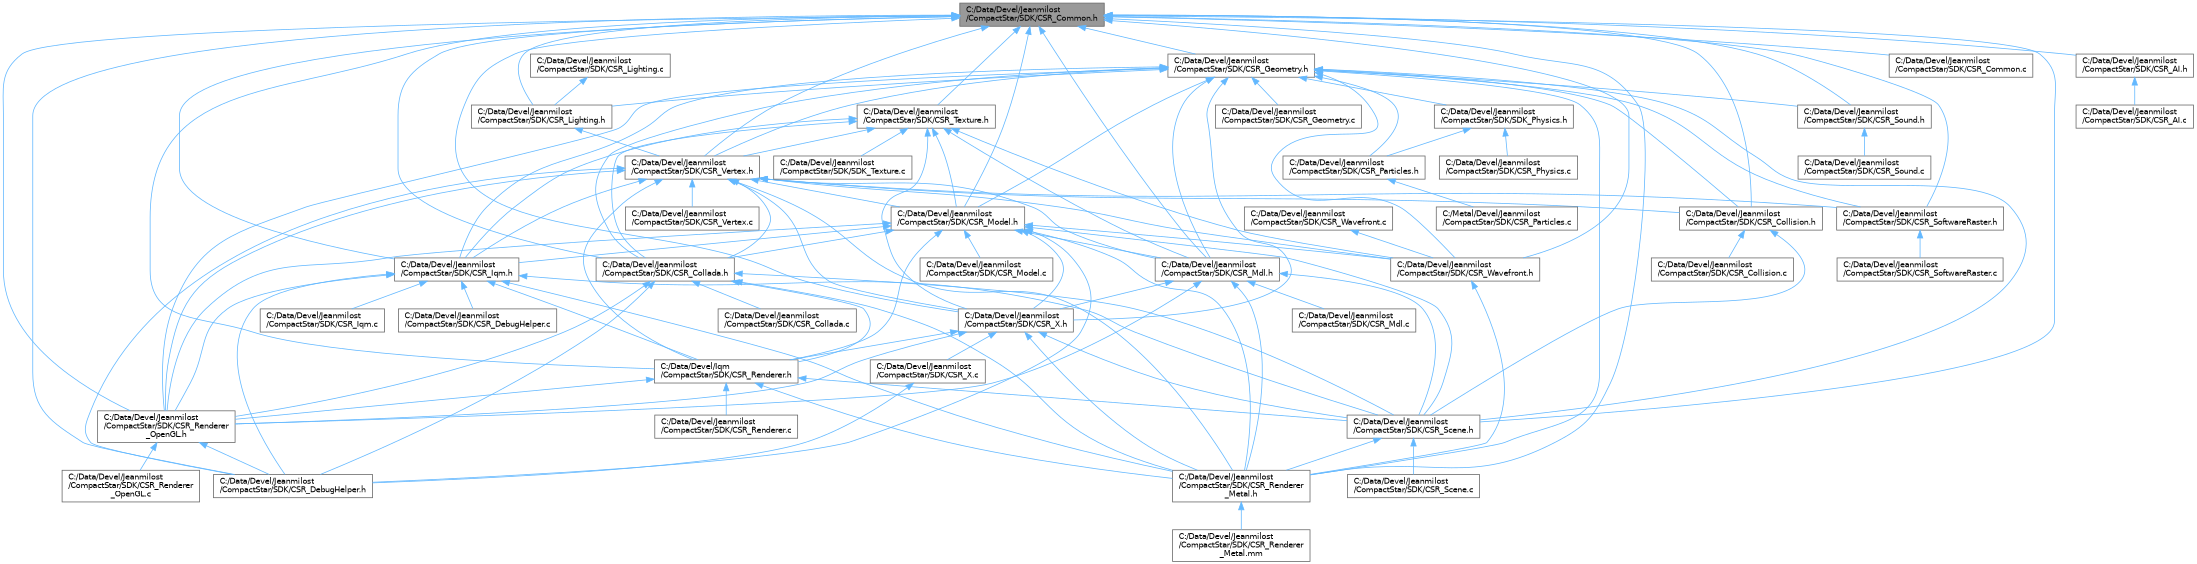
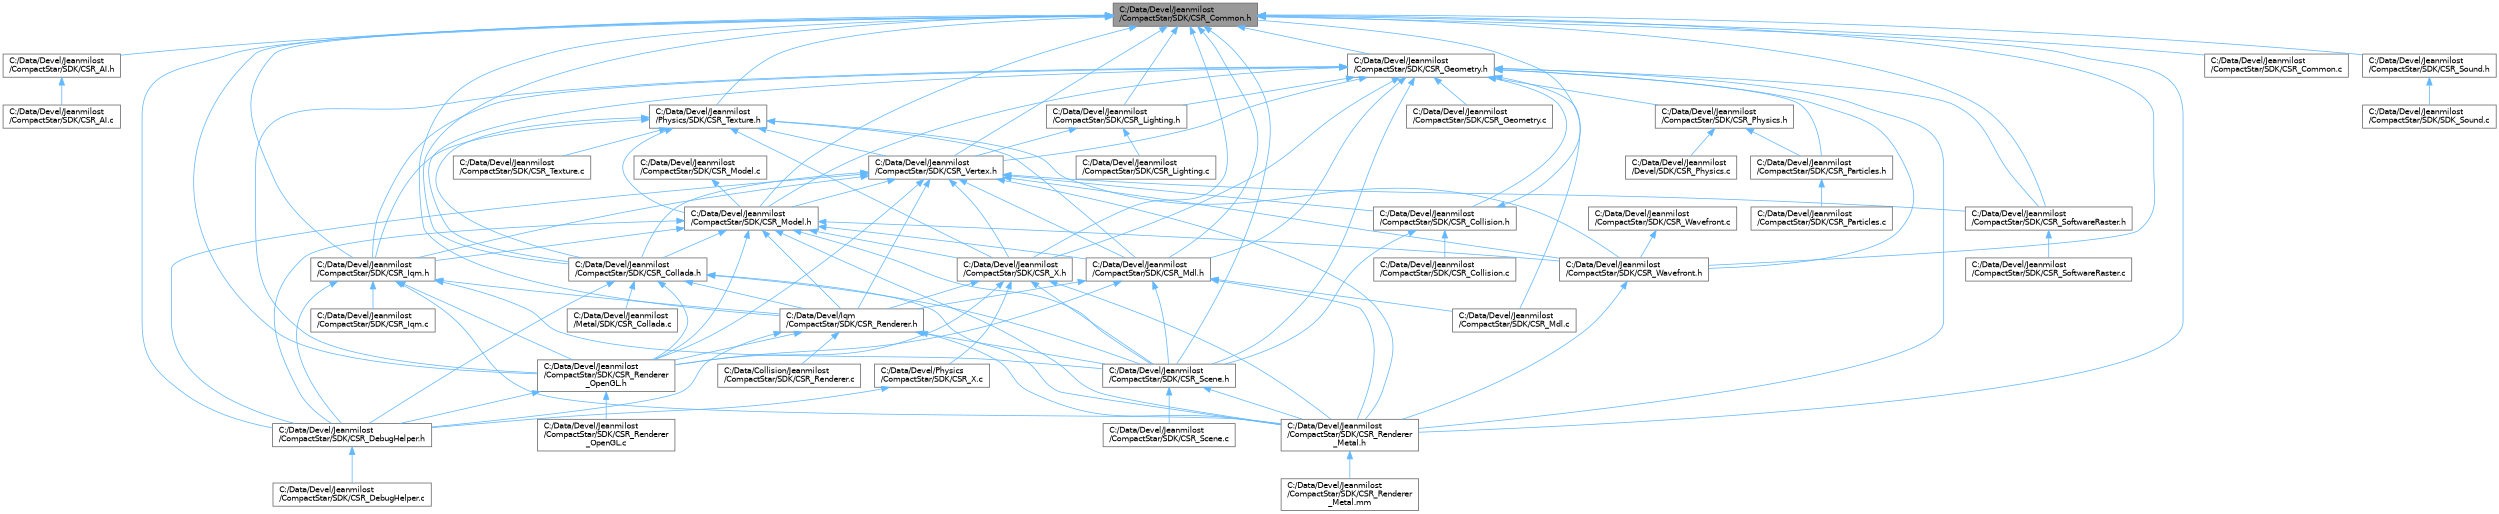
(1678, 46) -> (1493, 52)
(1643, 92) -> (1573, 172)
(568, 94) -> (1134, 147)
(926, 117) -> (708, 117)
(1504, 117) -> (1724, 117)
(843, 168) -> (522, 168)
(1508, 168) -> (1681, 168)
(1864, 168) -> (2429, 117)
(692, 219) -> none
(1507, 219) -> (1822, 219)
(974, 247) -> (732, 199)
(1113, 296) -> (997, 295)
(469, 299) -> (352, 469)
(787, 320) -> (622, 320)
(928, 371) -> (932, 376)
none -> (595, 408)
(726, 427) -> (789, 376)
